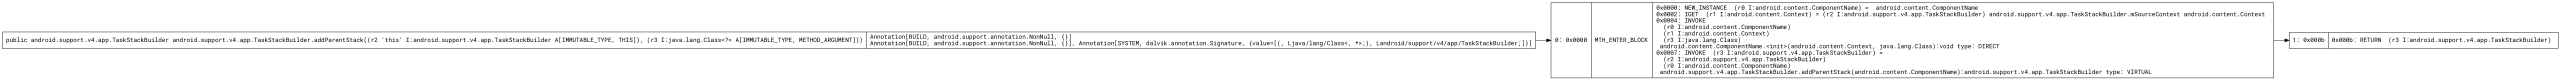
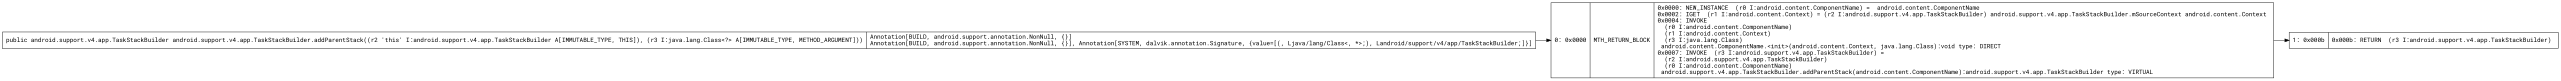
(1621, 40) -> (1622, 40)
